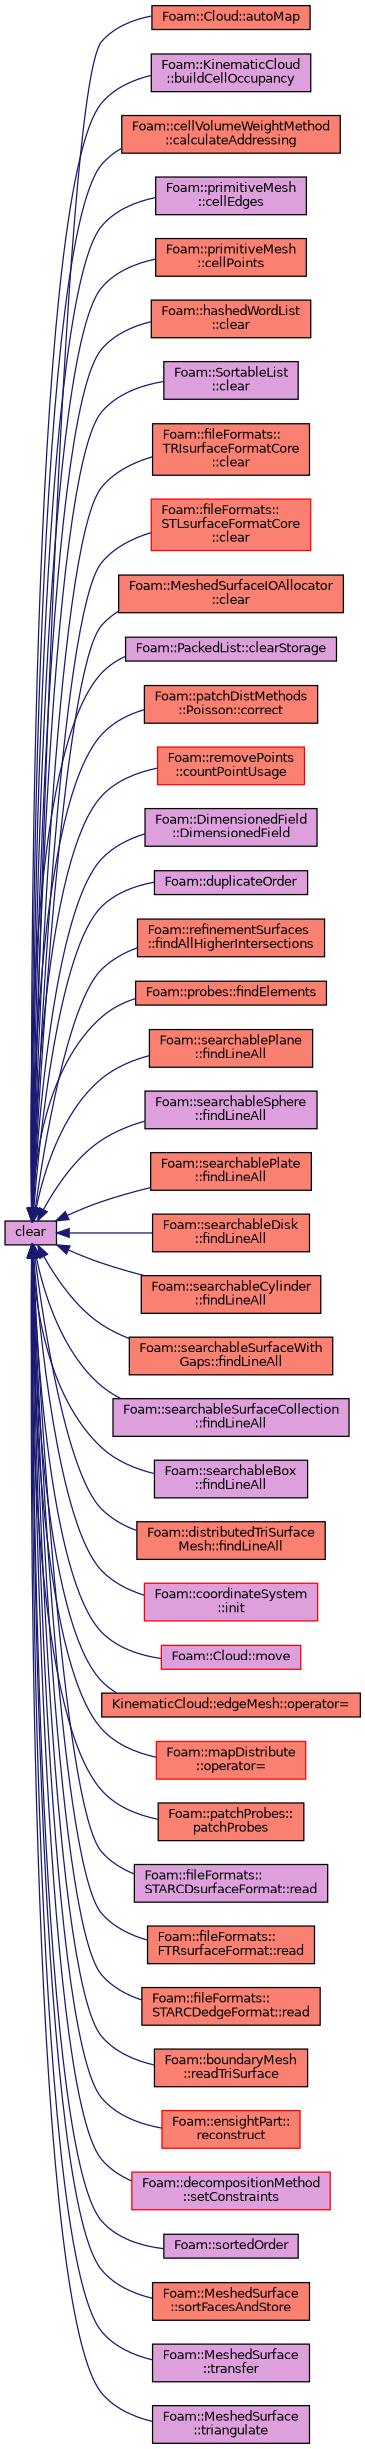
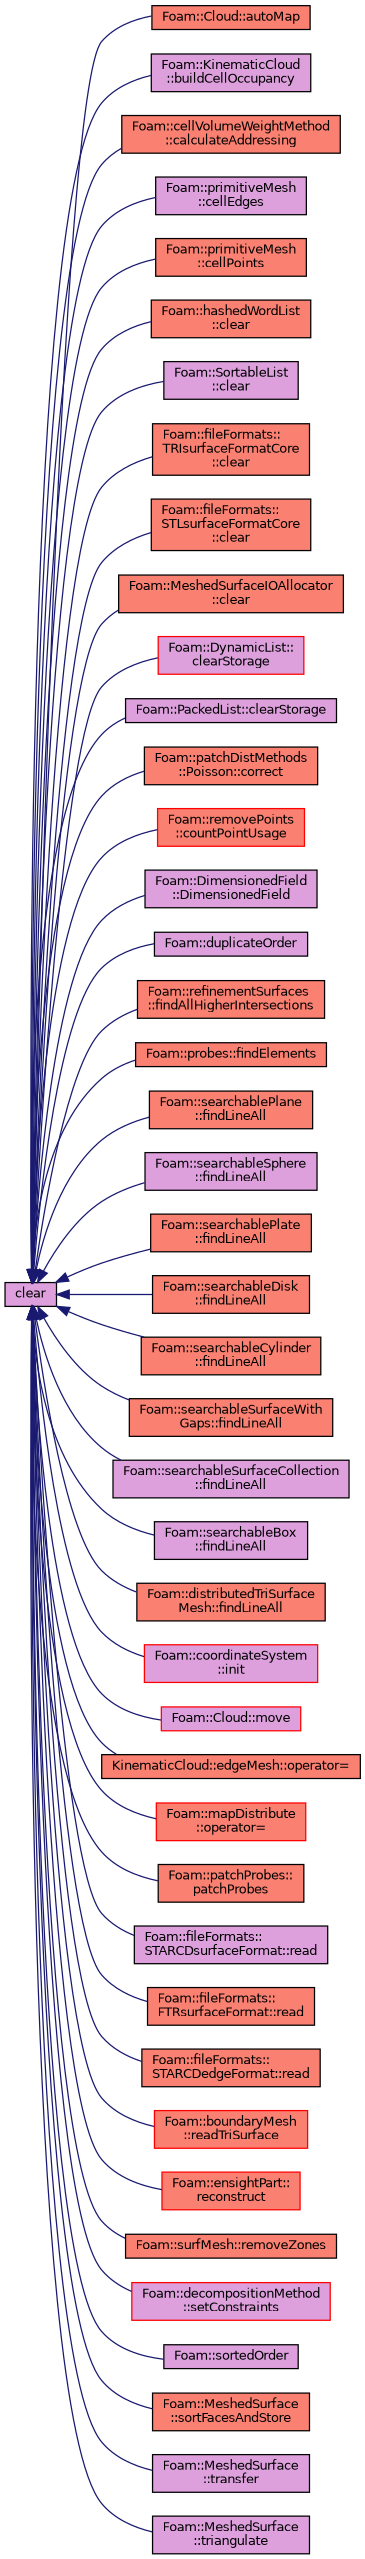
(231, 525) -> (231, 525)
none -> (231, 655)
(231, 2068) -> (231, 2129)
none -> (231, 2246)
